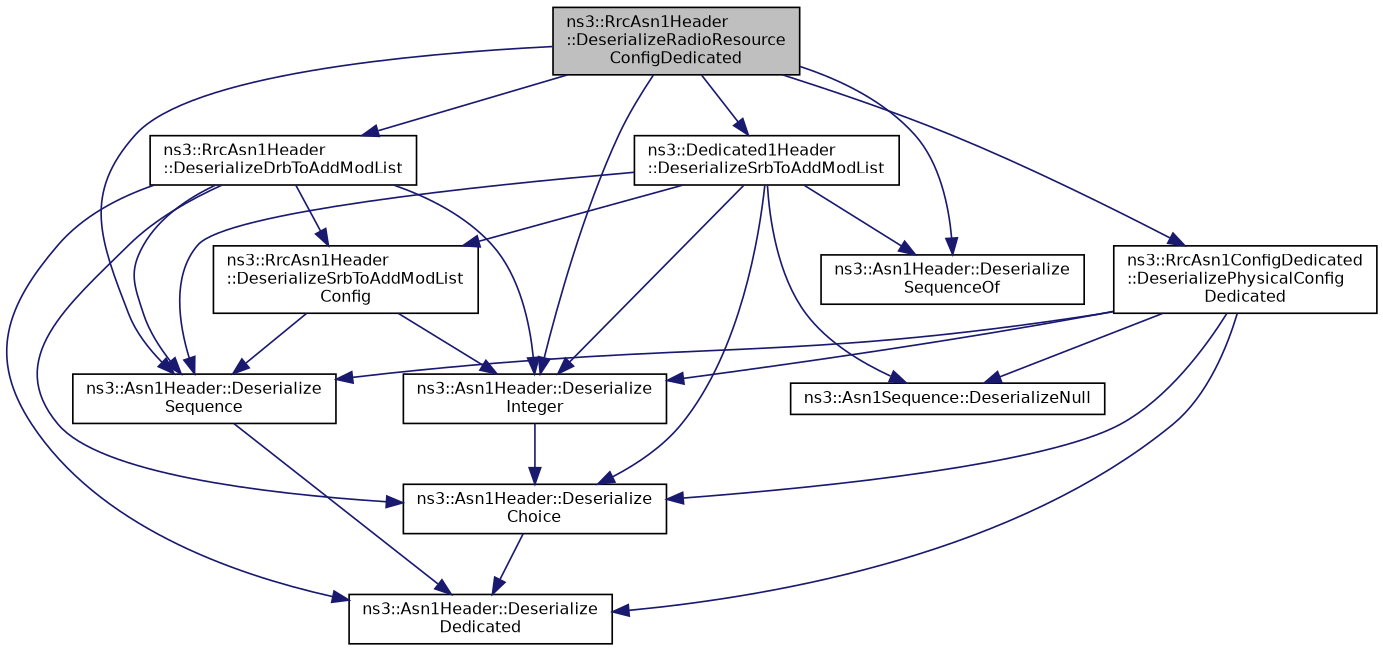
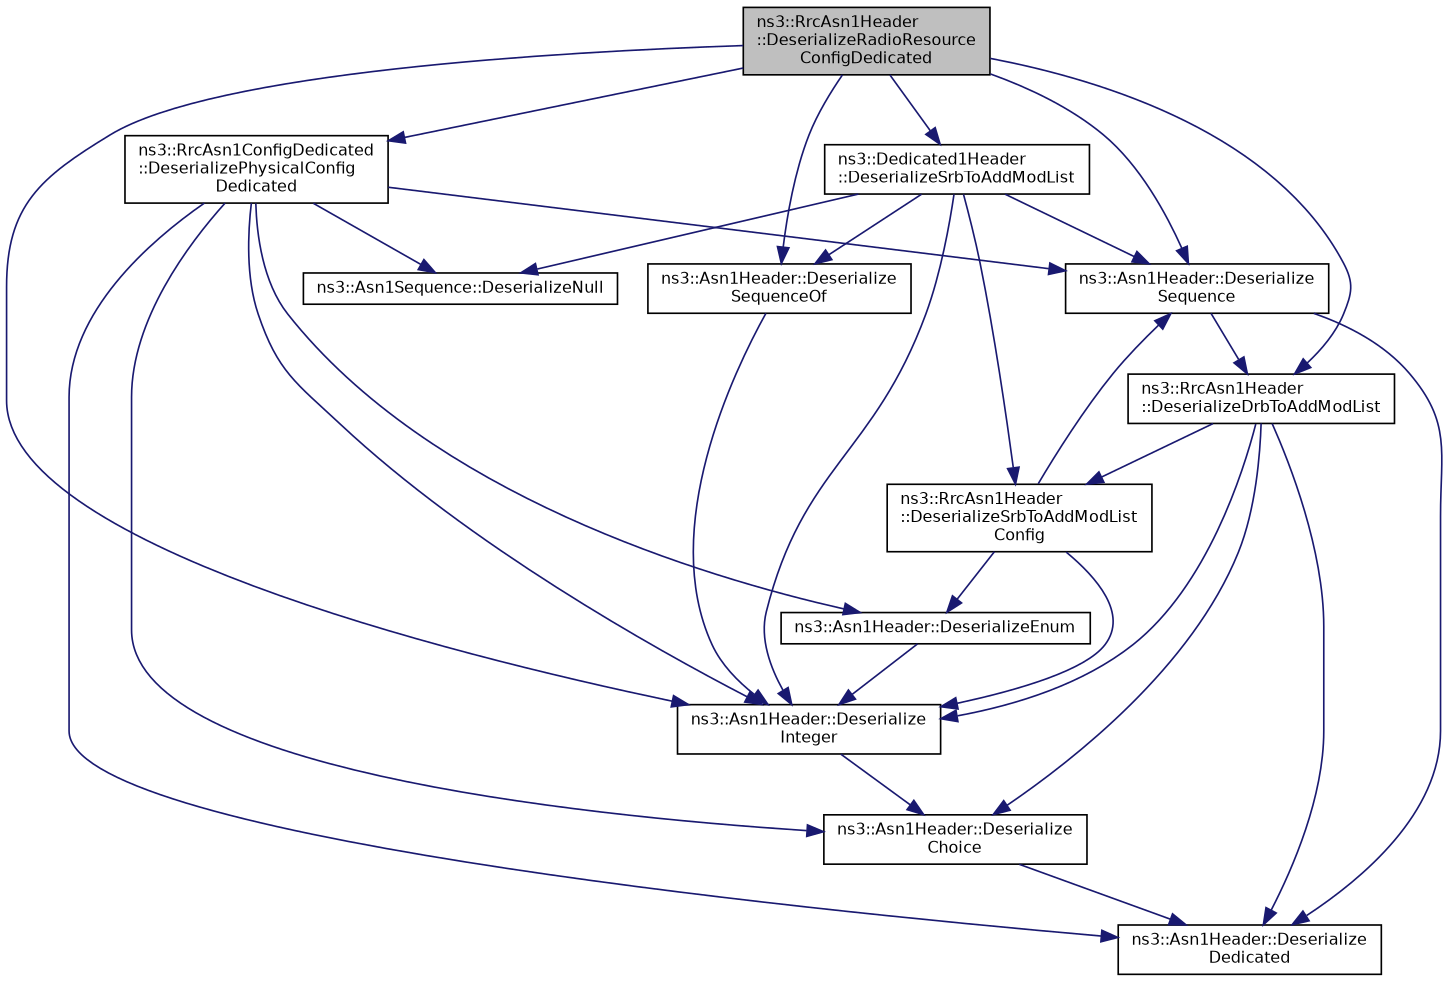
(137, 260) -> (1225, 336)
(730, 336) -> none
none -> (697, 507)
none -> (936, 628)
